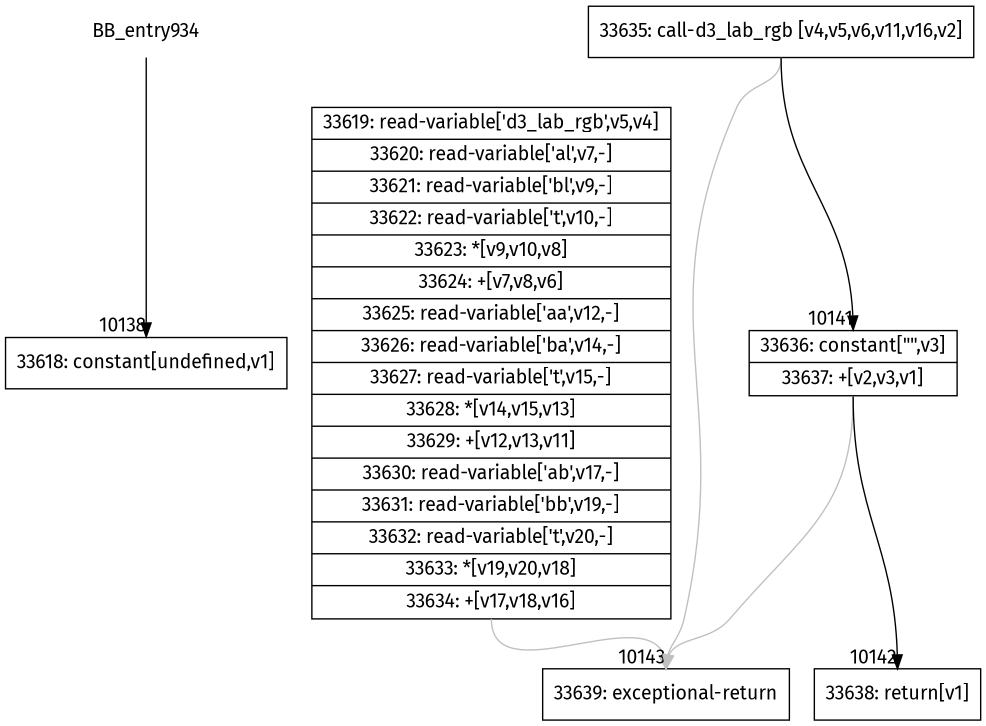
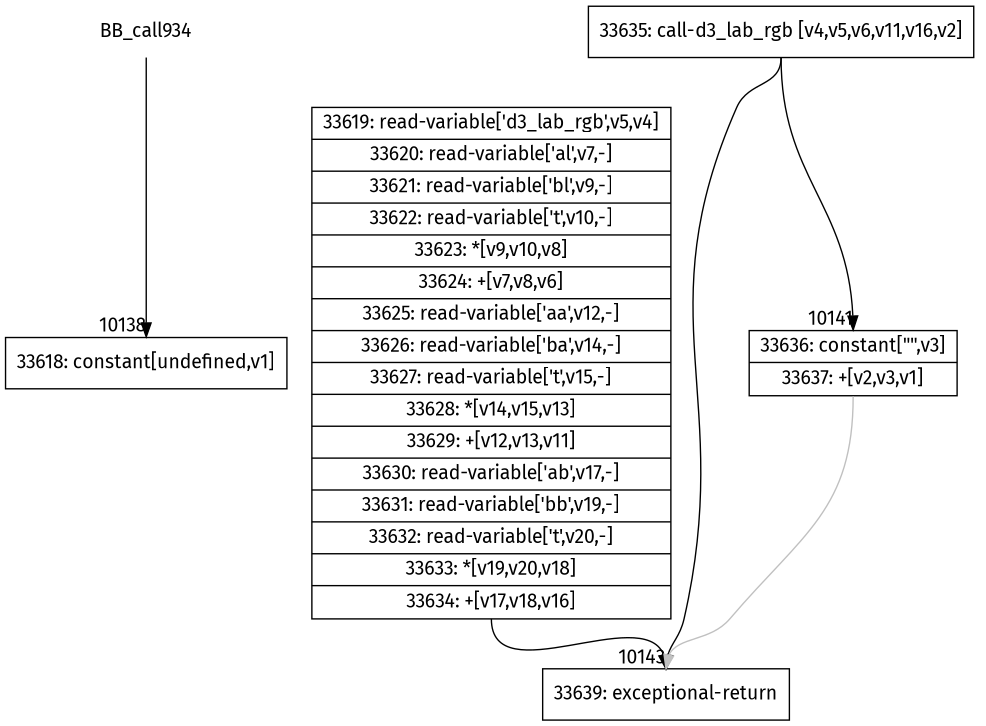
(146, 32) -> (146, 32)
(695, 346) -> (695, 346)
(572, 645) -> (572, 645)
(898, 694) -> none
